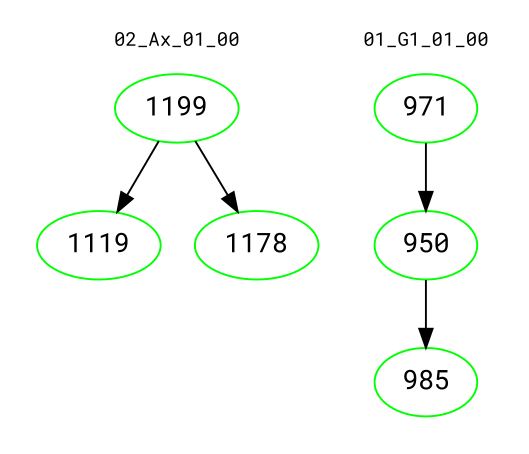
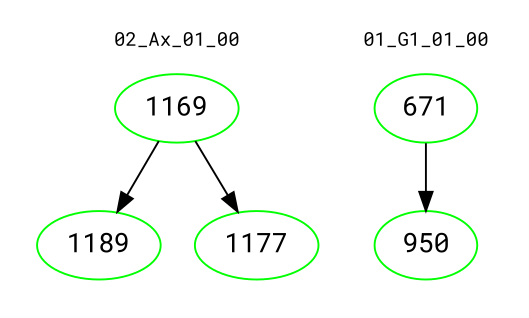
(177, 108) -> (177, 108)
(426, 108) -> (426, 108)
(99, 245) -> (99, 245)
(257, 245) -> (257, 245)
(426, 382) -> none
